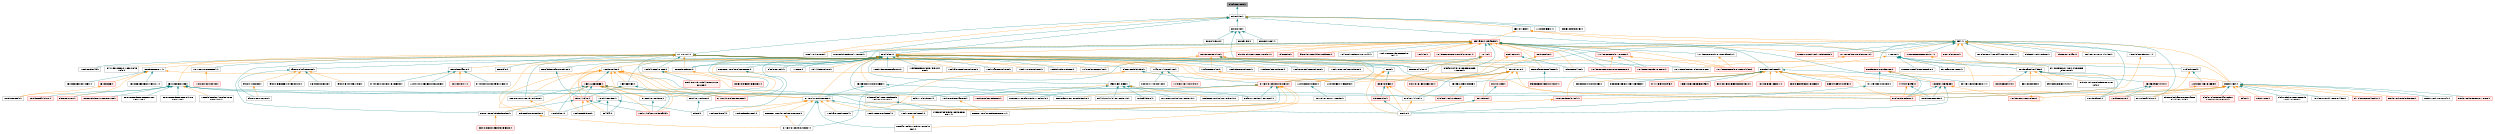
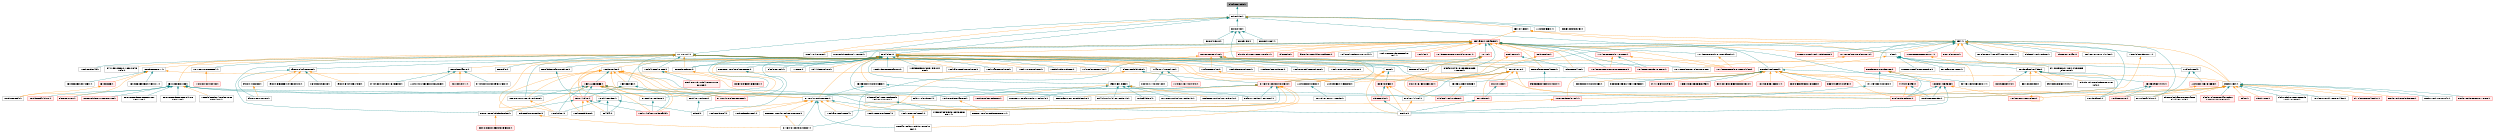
(1893, 55) -> (1893, 55)
(2177, 88) -> (2177, 88)
